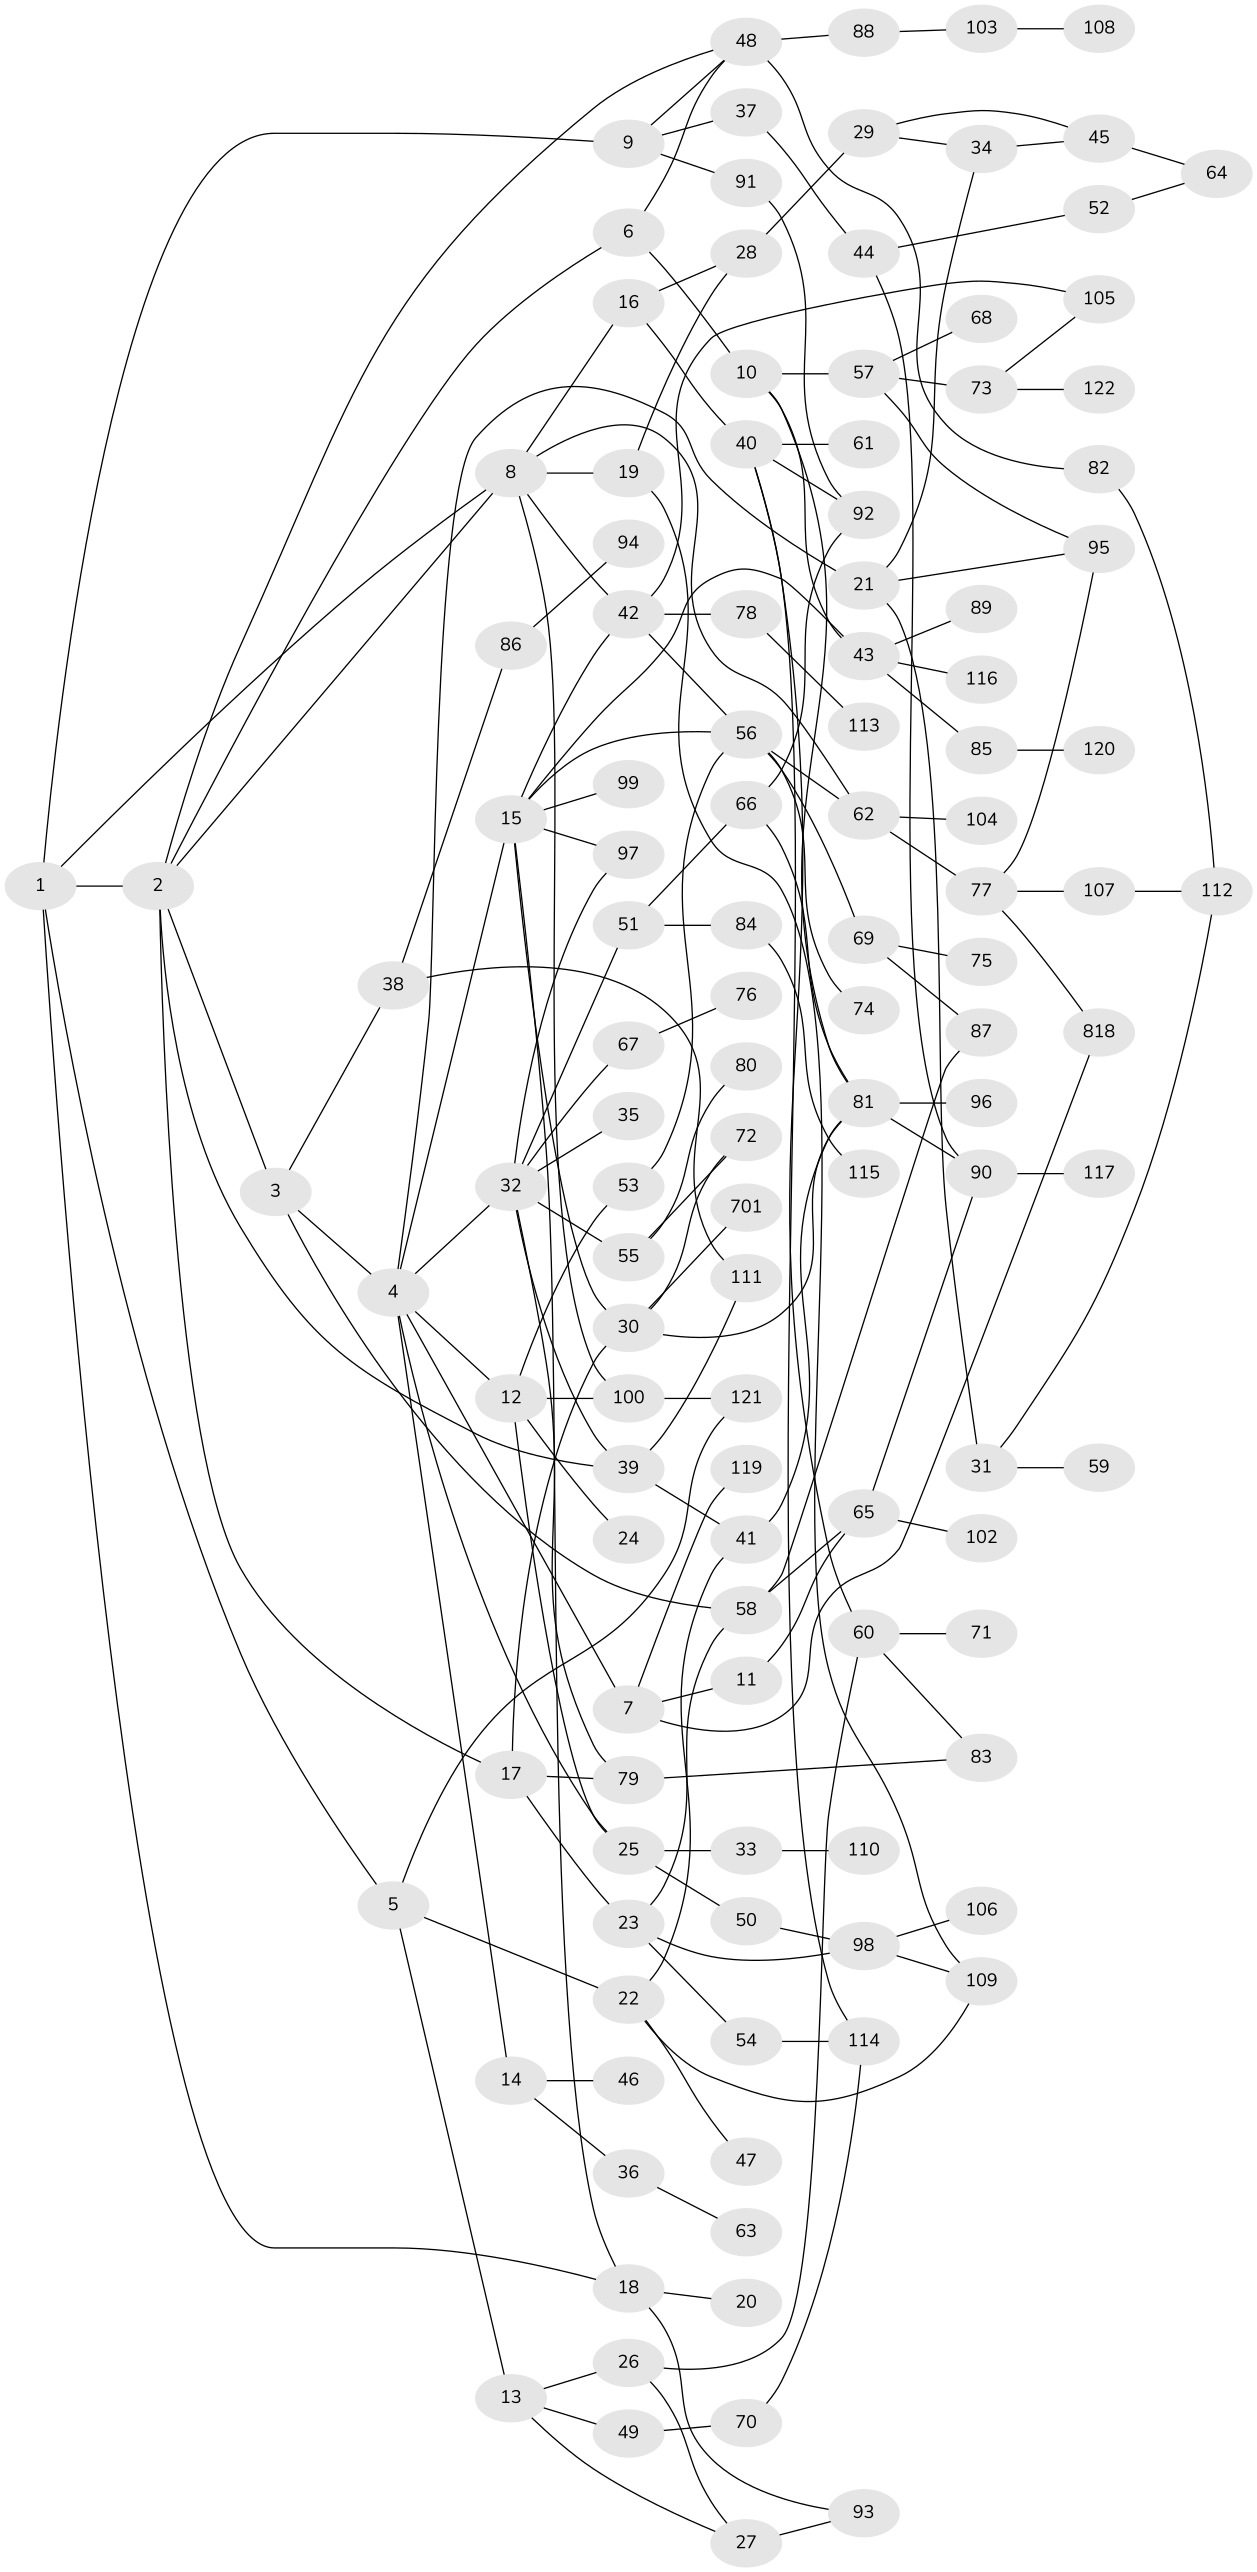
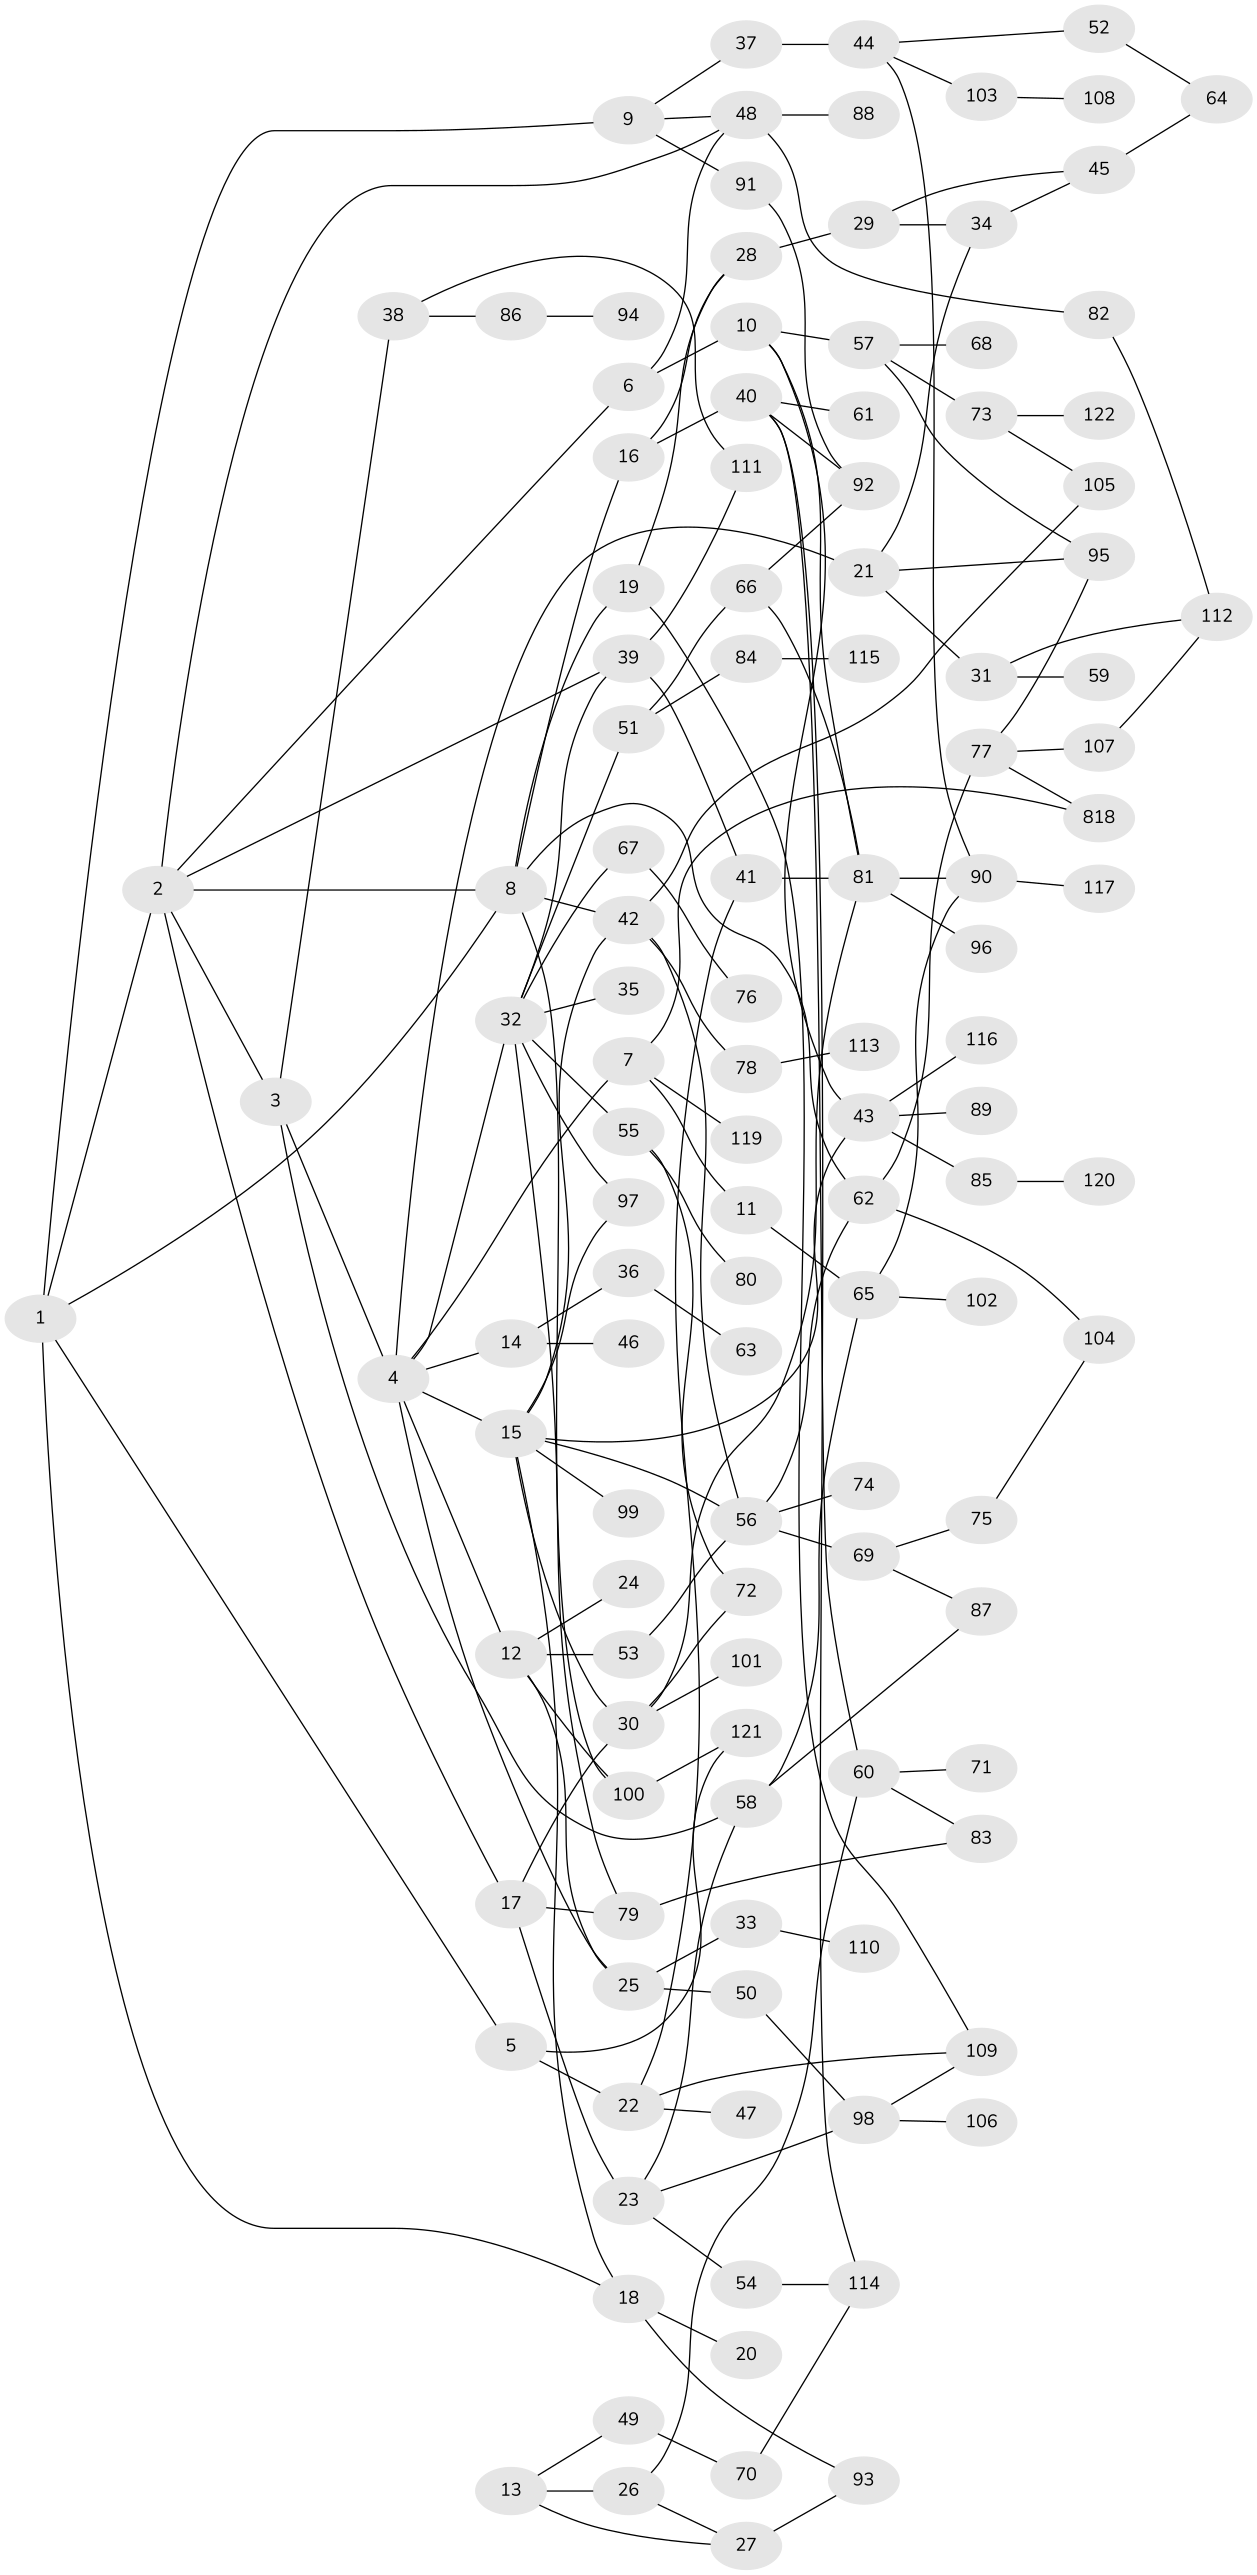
(923, 31) -> (923, 71)
(746, 1208) -> (746, 1662)
none -> (1040, 1430)
(452, 2152) -> none
